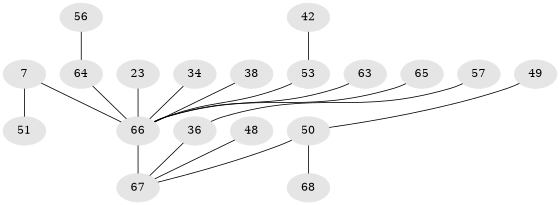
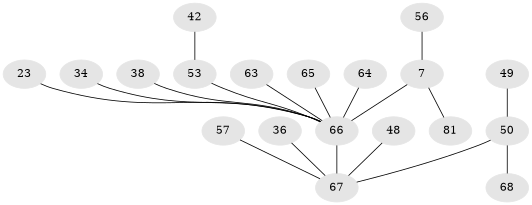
(81, 46) -> (422, 46)
(356, 102) -> (280, 159)
(24, 131) -> (450, 131)
